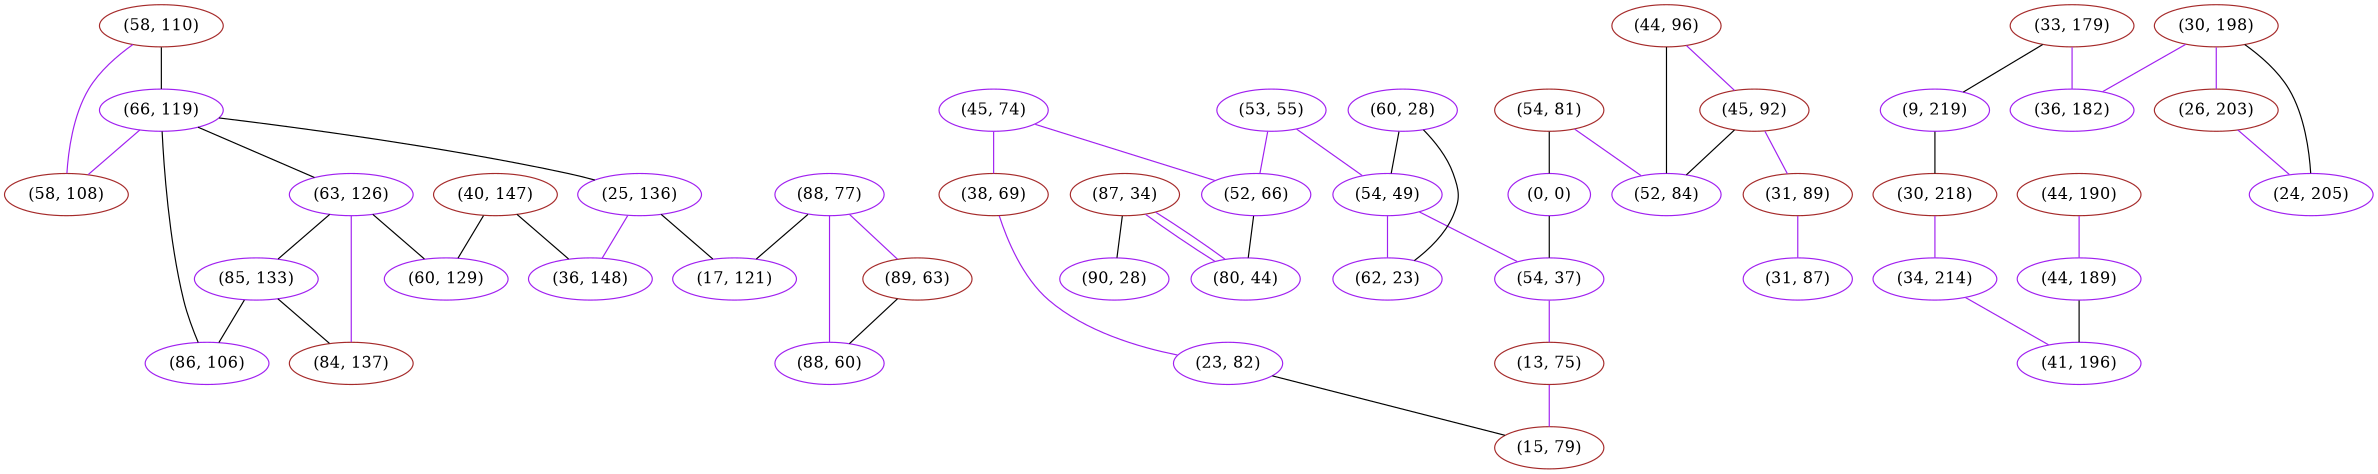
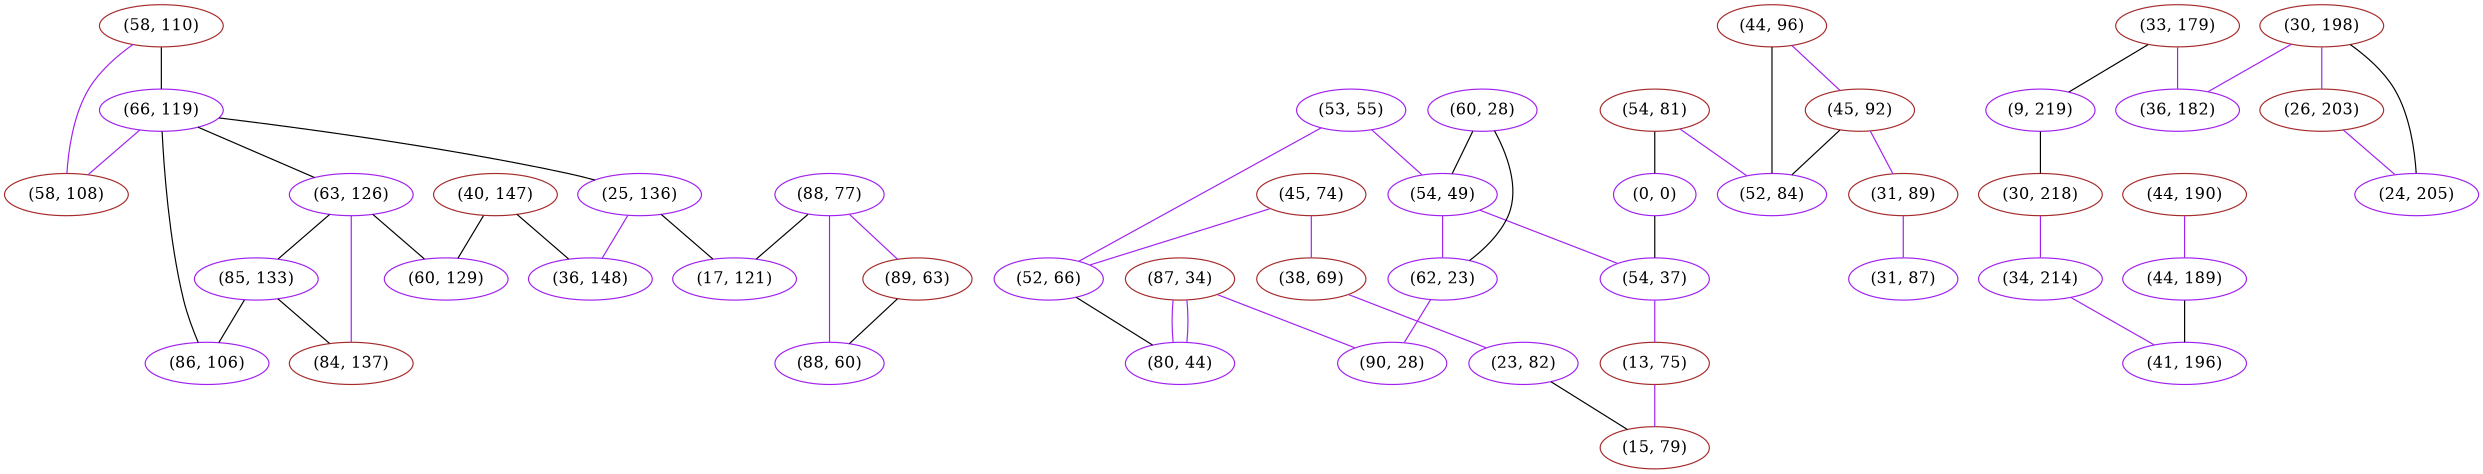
(994, 110) -> (1311, 195)
(1120, 237) -> (1286, 321)
none -> (1421, 315)
